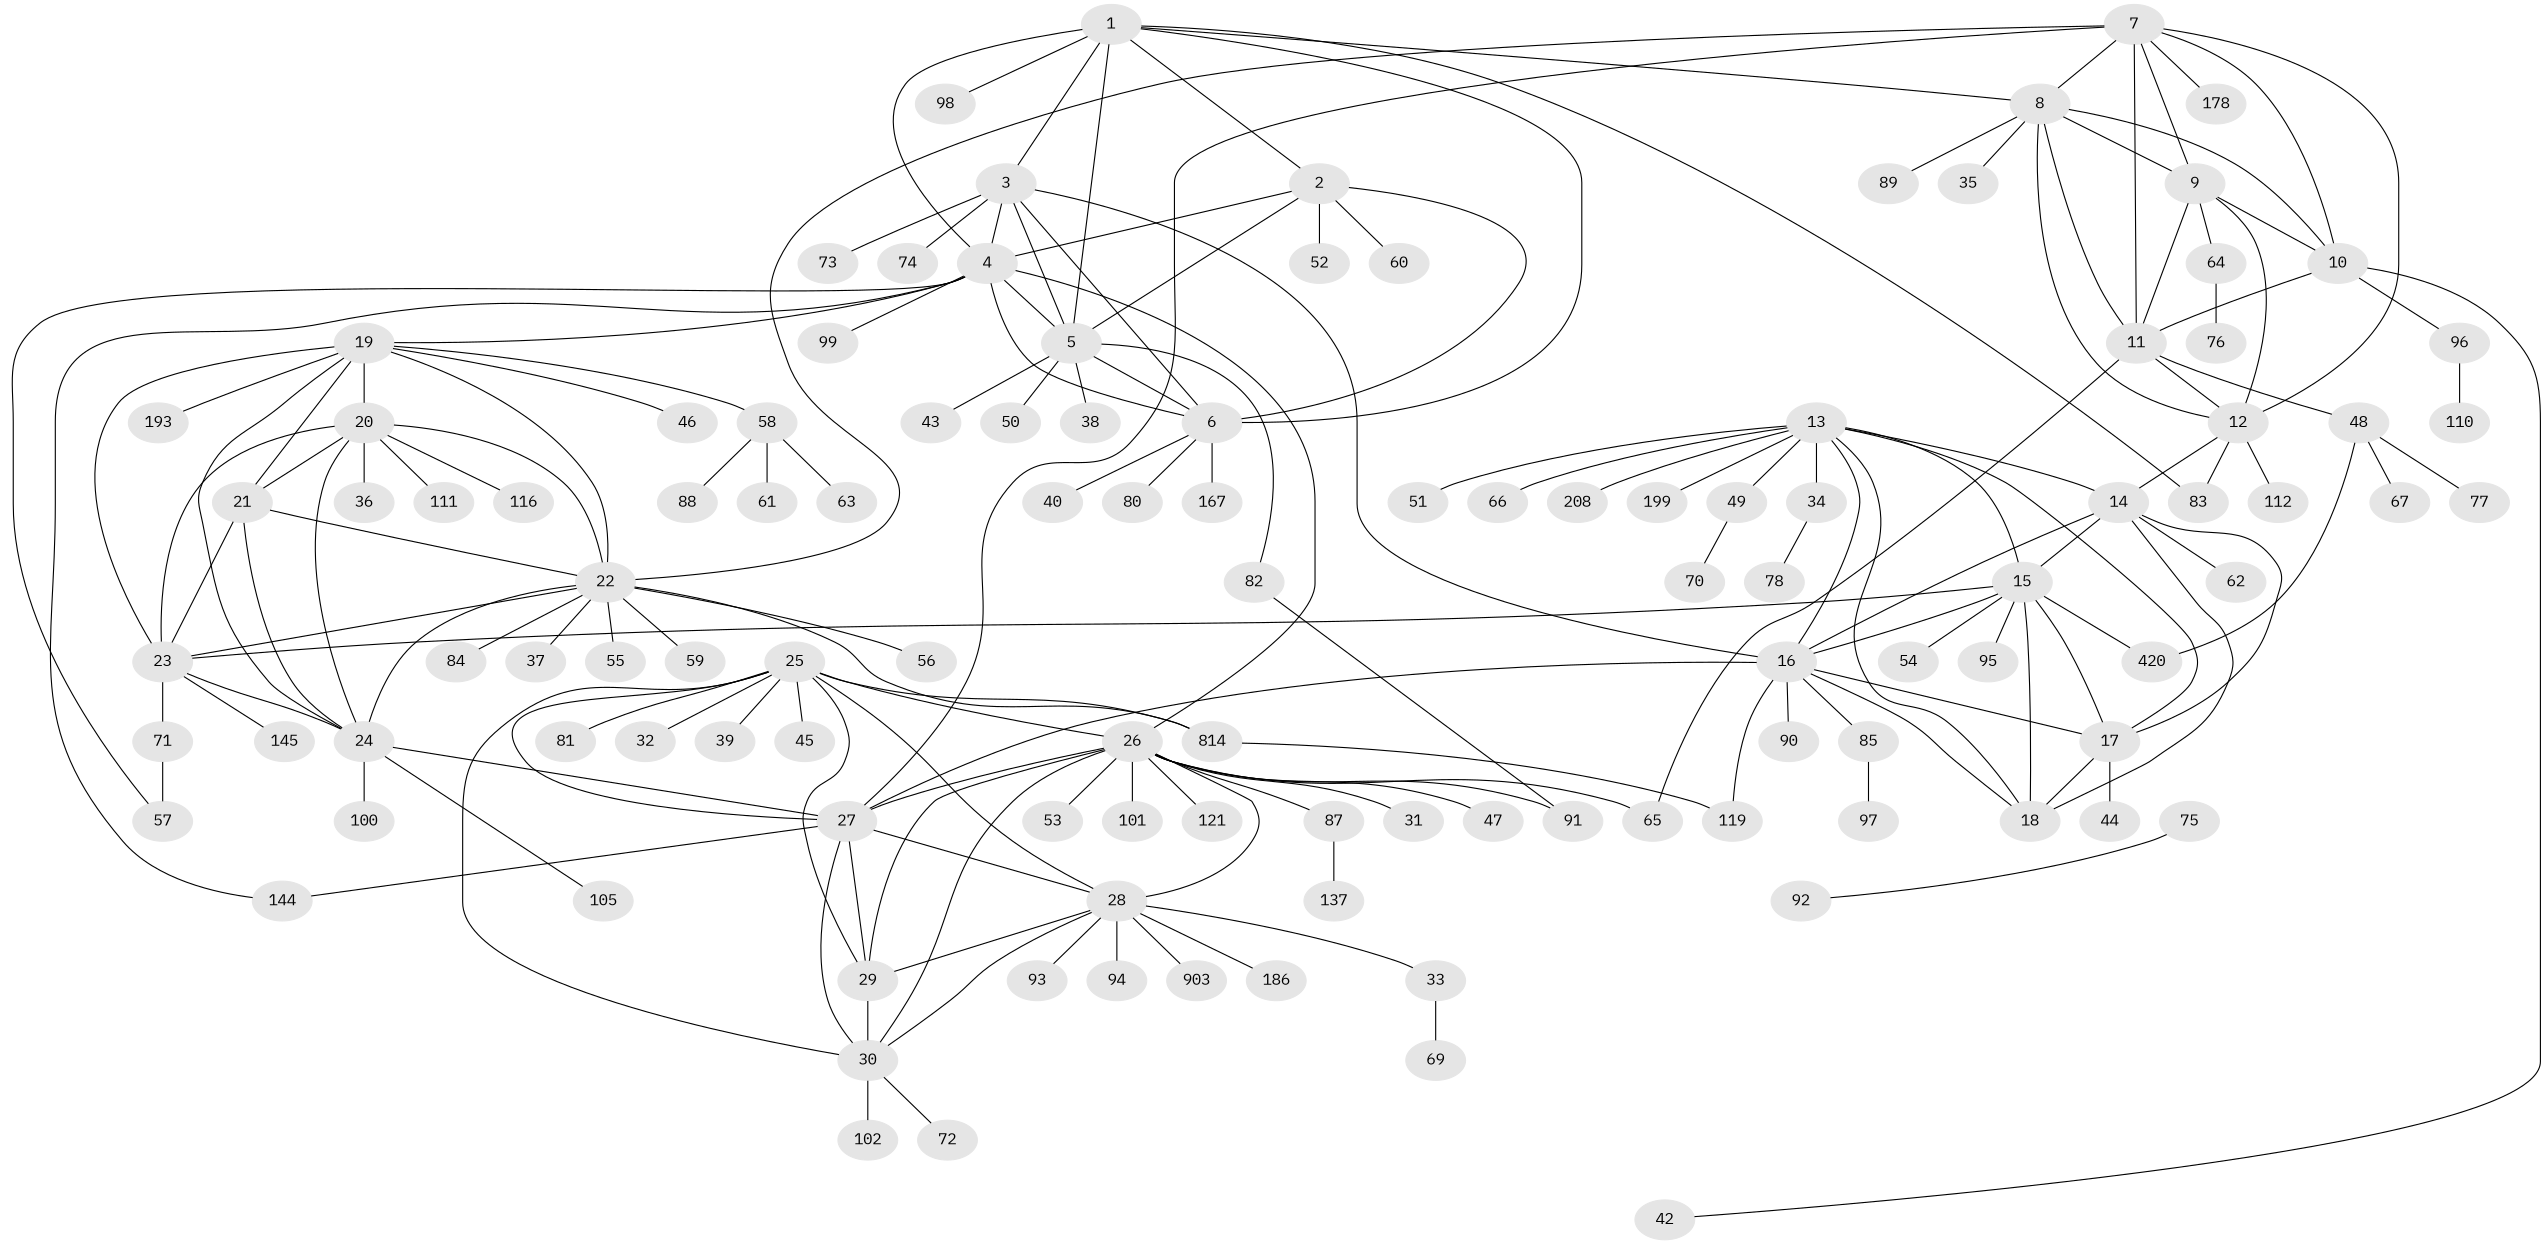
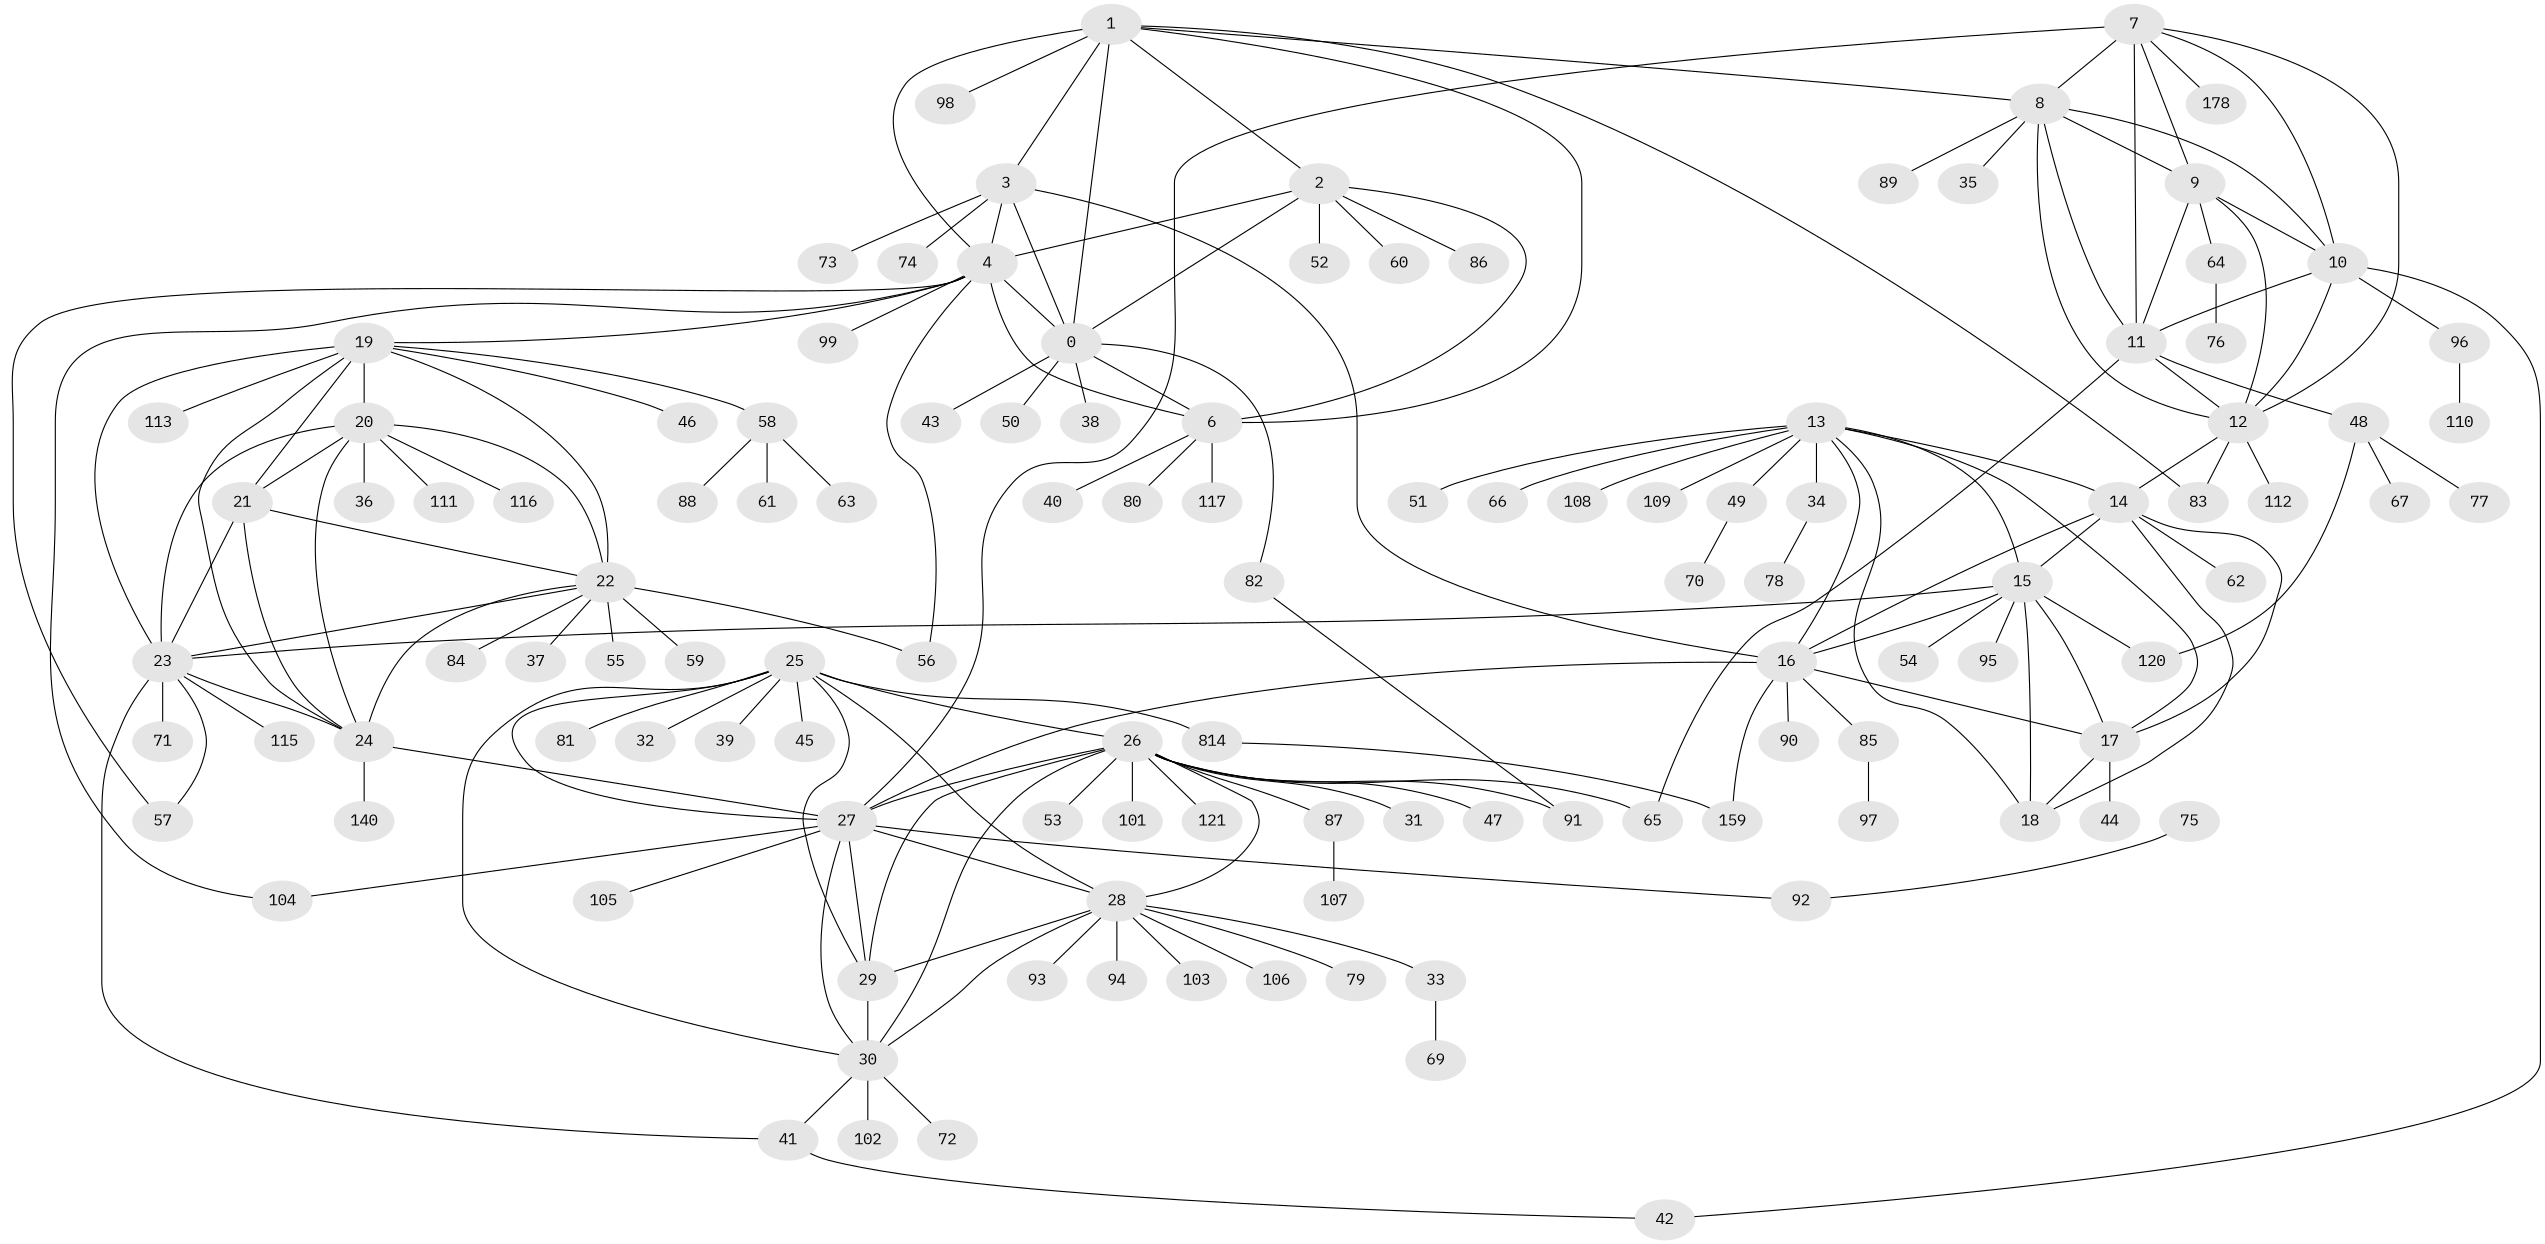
(1132, 91) -> none
none -> (1479, 263)
(1122, 319) -> none
(1071, 343) -> (1071, 343)
none -> (2301, 349)
(158, 423) -> (158, 423)
(1306, 451) -> (897, 454)
(1212, 503) -> (1212, 503)
(1577, 503) -> (1577, 503)
(1657, 503) -> (1657, 503)
(2152, 662) -> (2152, 662)
(889, 683) -> none
(1918, 729) -> none
(284, 742) -> (284, 742)
(163, 782) -> (206, 742)
(364, 821) -> (364, 821)
(484, 821) -> (725, 861)
(1732, 821) -> (1732, 821)
none -> (1323, 867)
(282, 901) -> (282, 901)
(1334, 901) -> (1334, 901)
(1197, 981) -> (1197, 981)
(1276, 981) -> (1276, 981)
none -> (1356, 981)
none -> (788, 1140)
